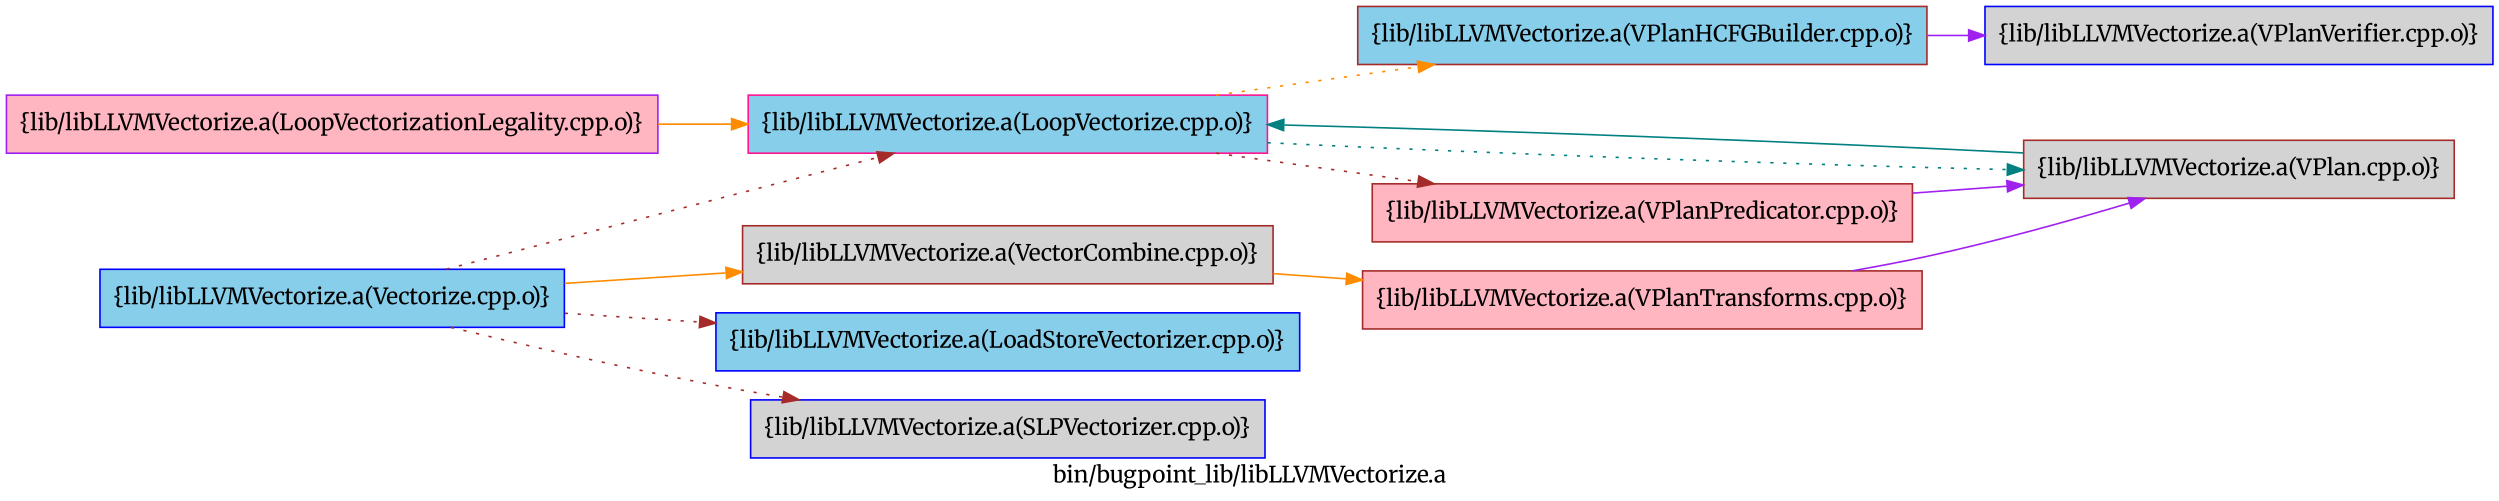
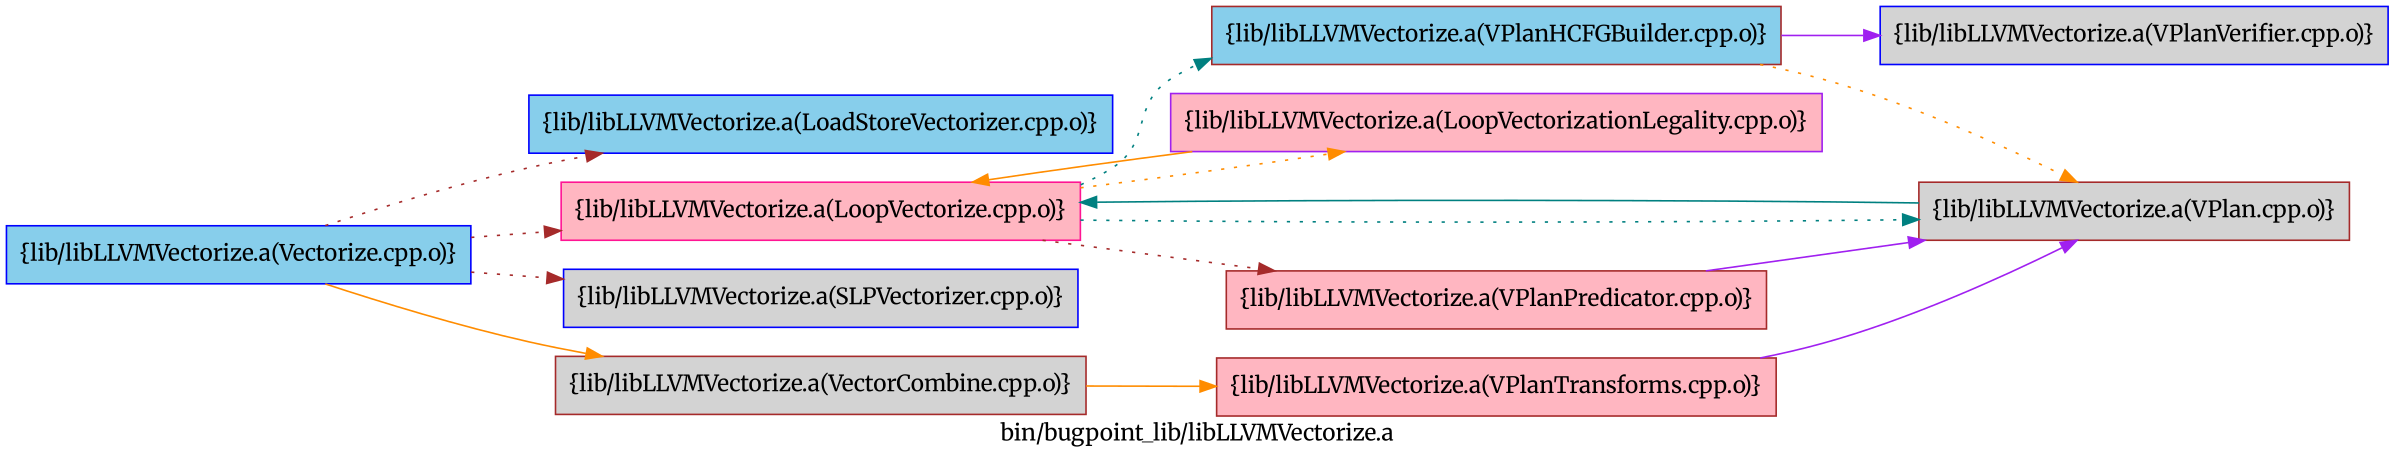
(1317, 81) -> (1141, 127)
none -> (1915, 110)
(1008, 124) -> (821, 211)
none -> (1204, 172)
